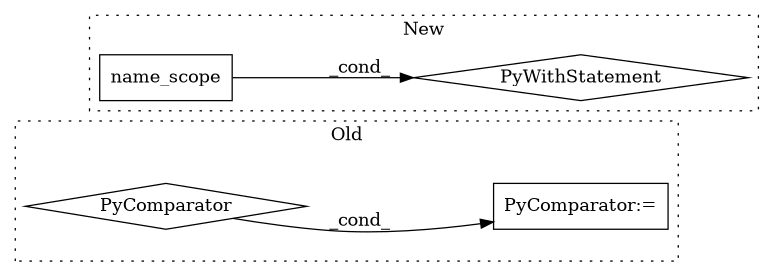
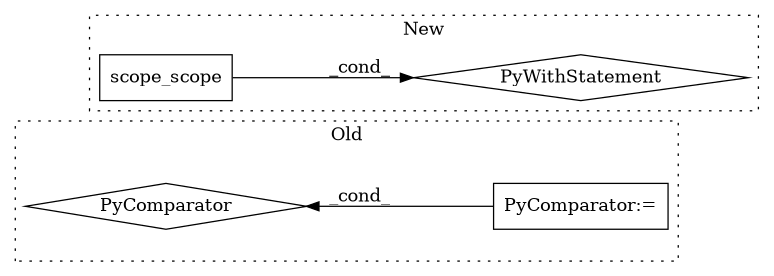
(166, 78) -> (166, 78)
(357, 232) -> (406, 206)
